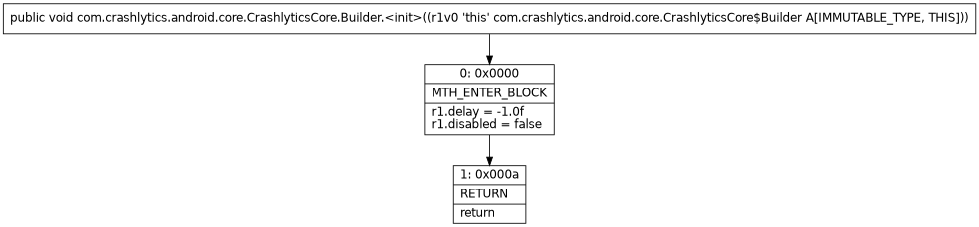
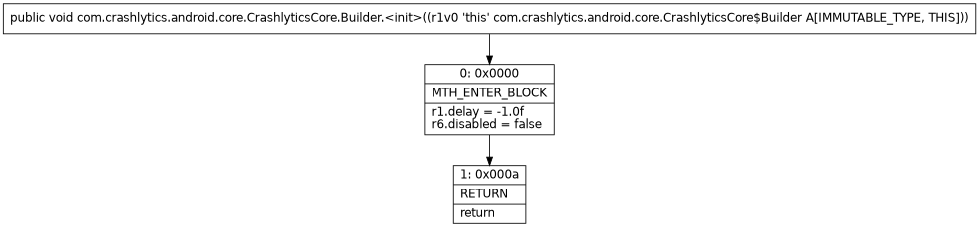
(487, 125) -> (487, 125)
